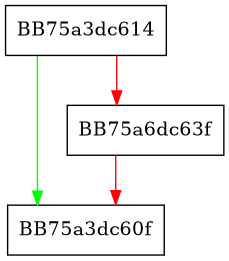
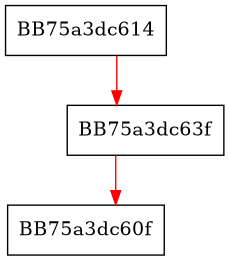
(37, 123) -> none
(146, 130) -> (146, 130)
